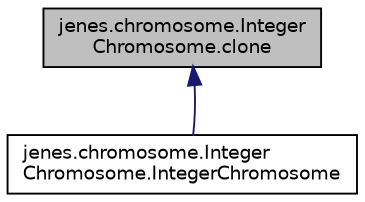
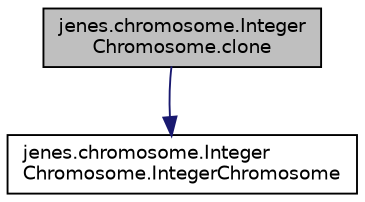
(195, 111) -> (170, 92)
